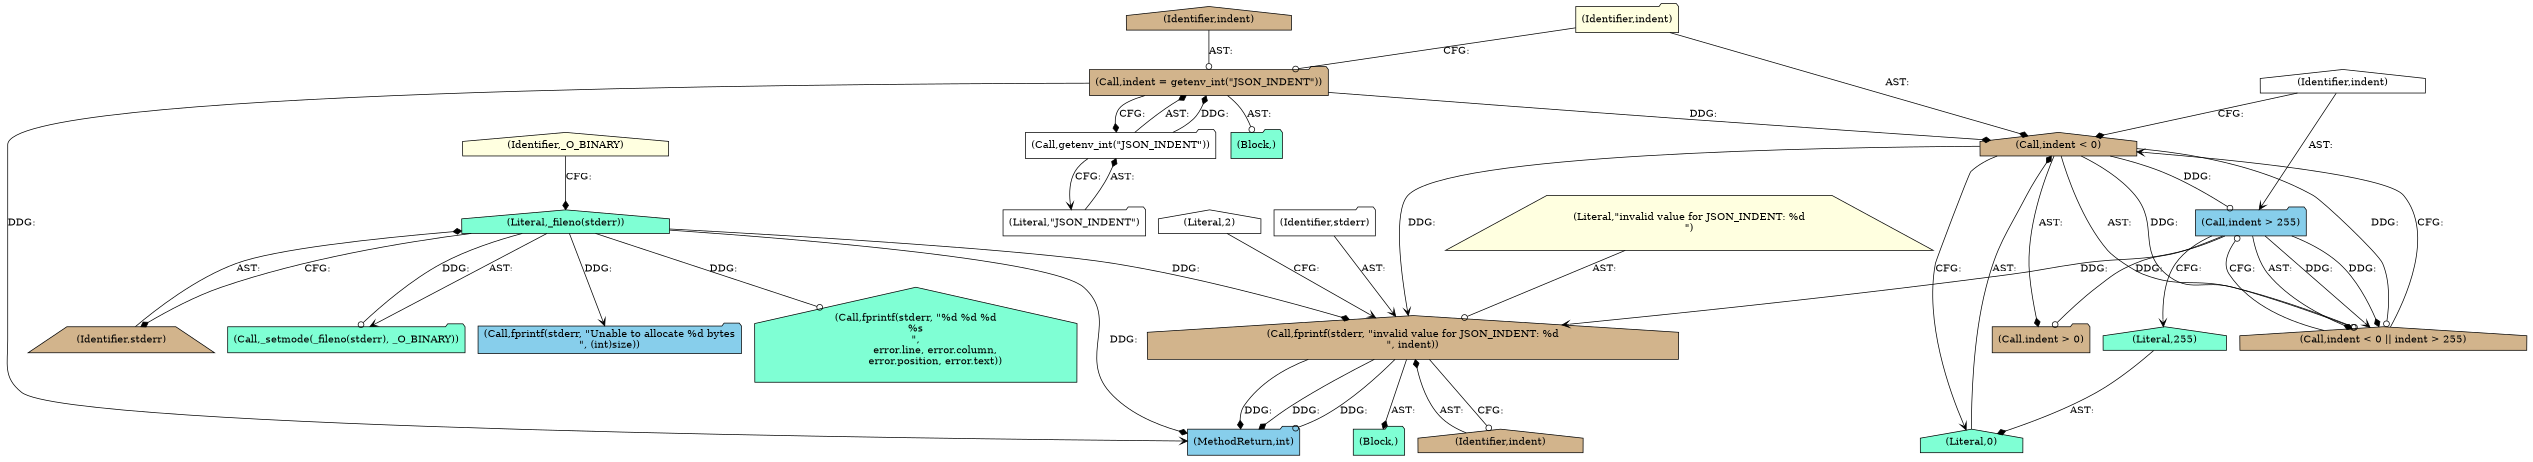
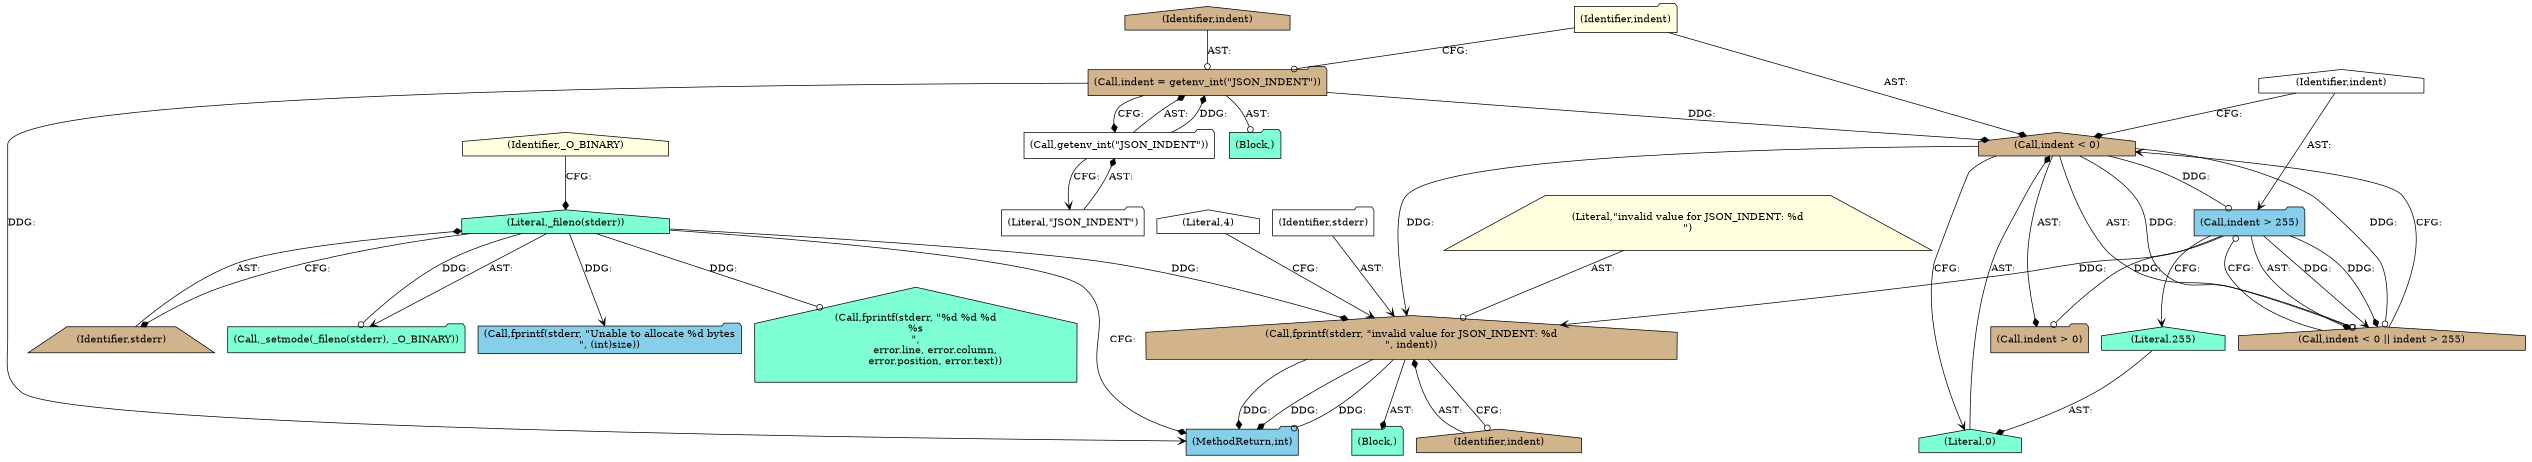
(1210, 223) -> (1208, 223)
(1125, 340) -> (1125, 340)
